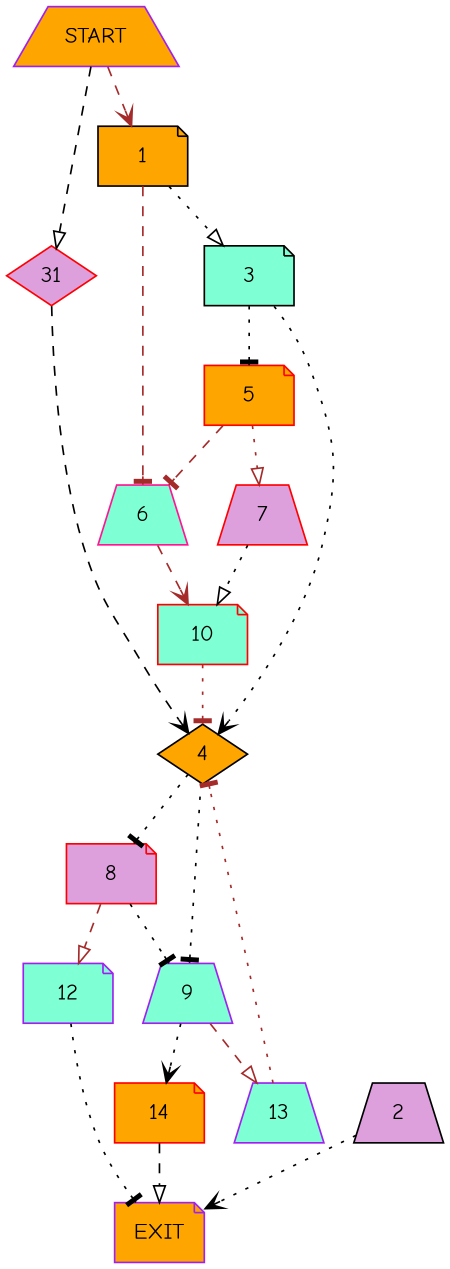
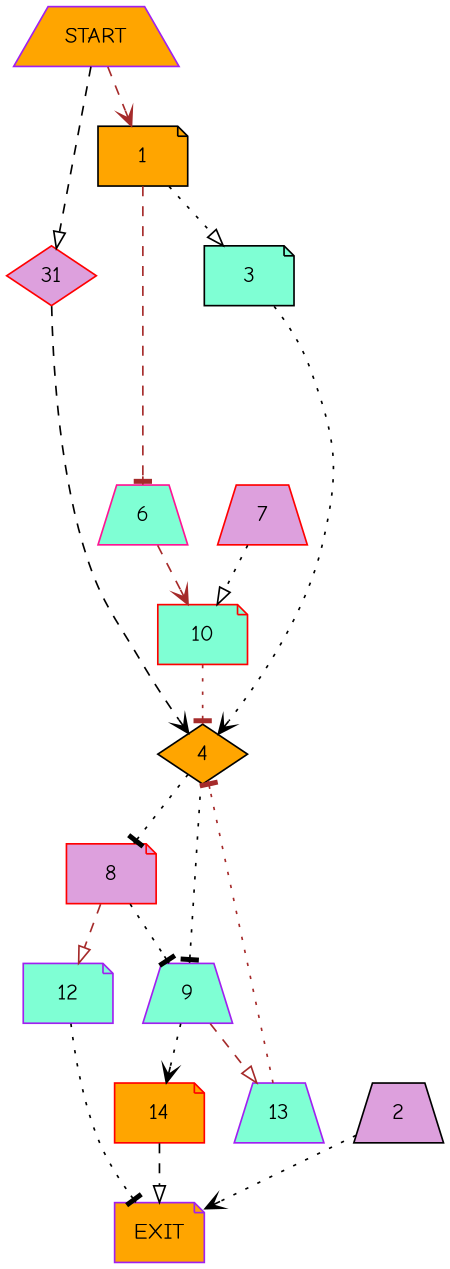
(249, 395) -> none
